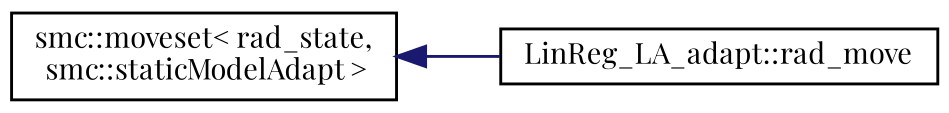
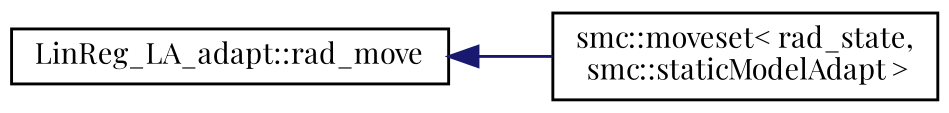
(463, 56) -> (515, 56)
